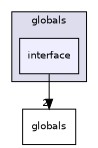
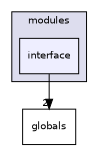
(49, 21) -> (49, 21)
